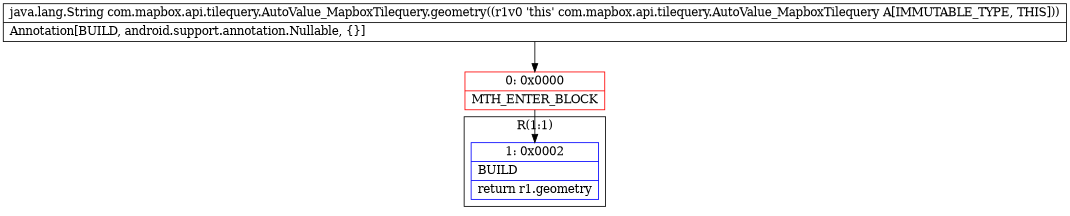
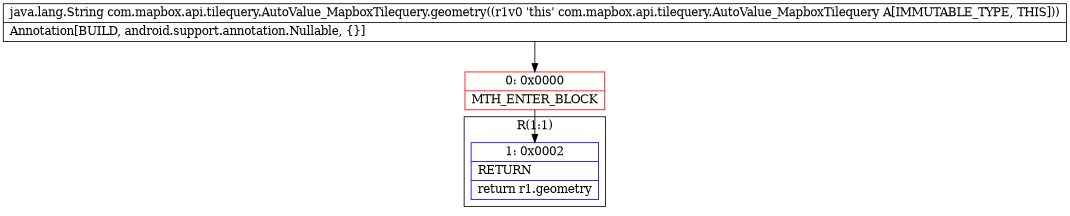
(498, 171) -> (504, 171)
